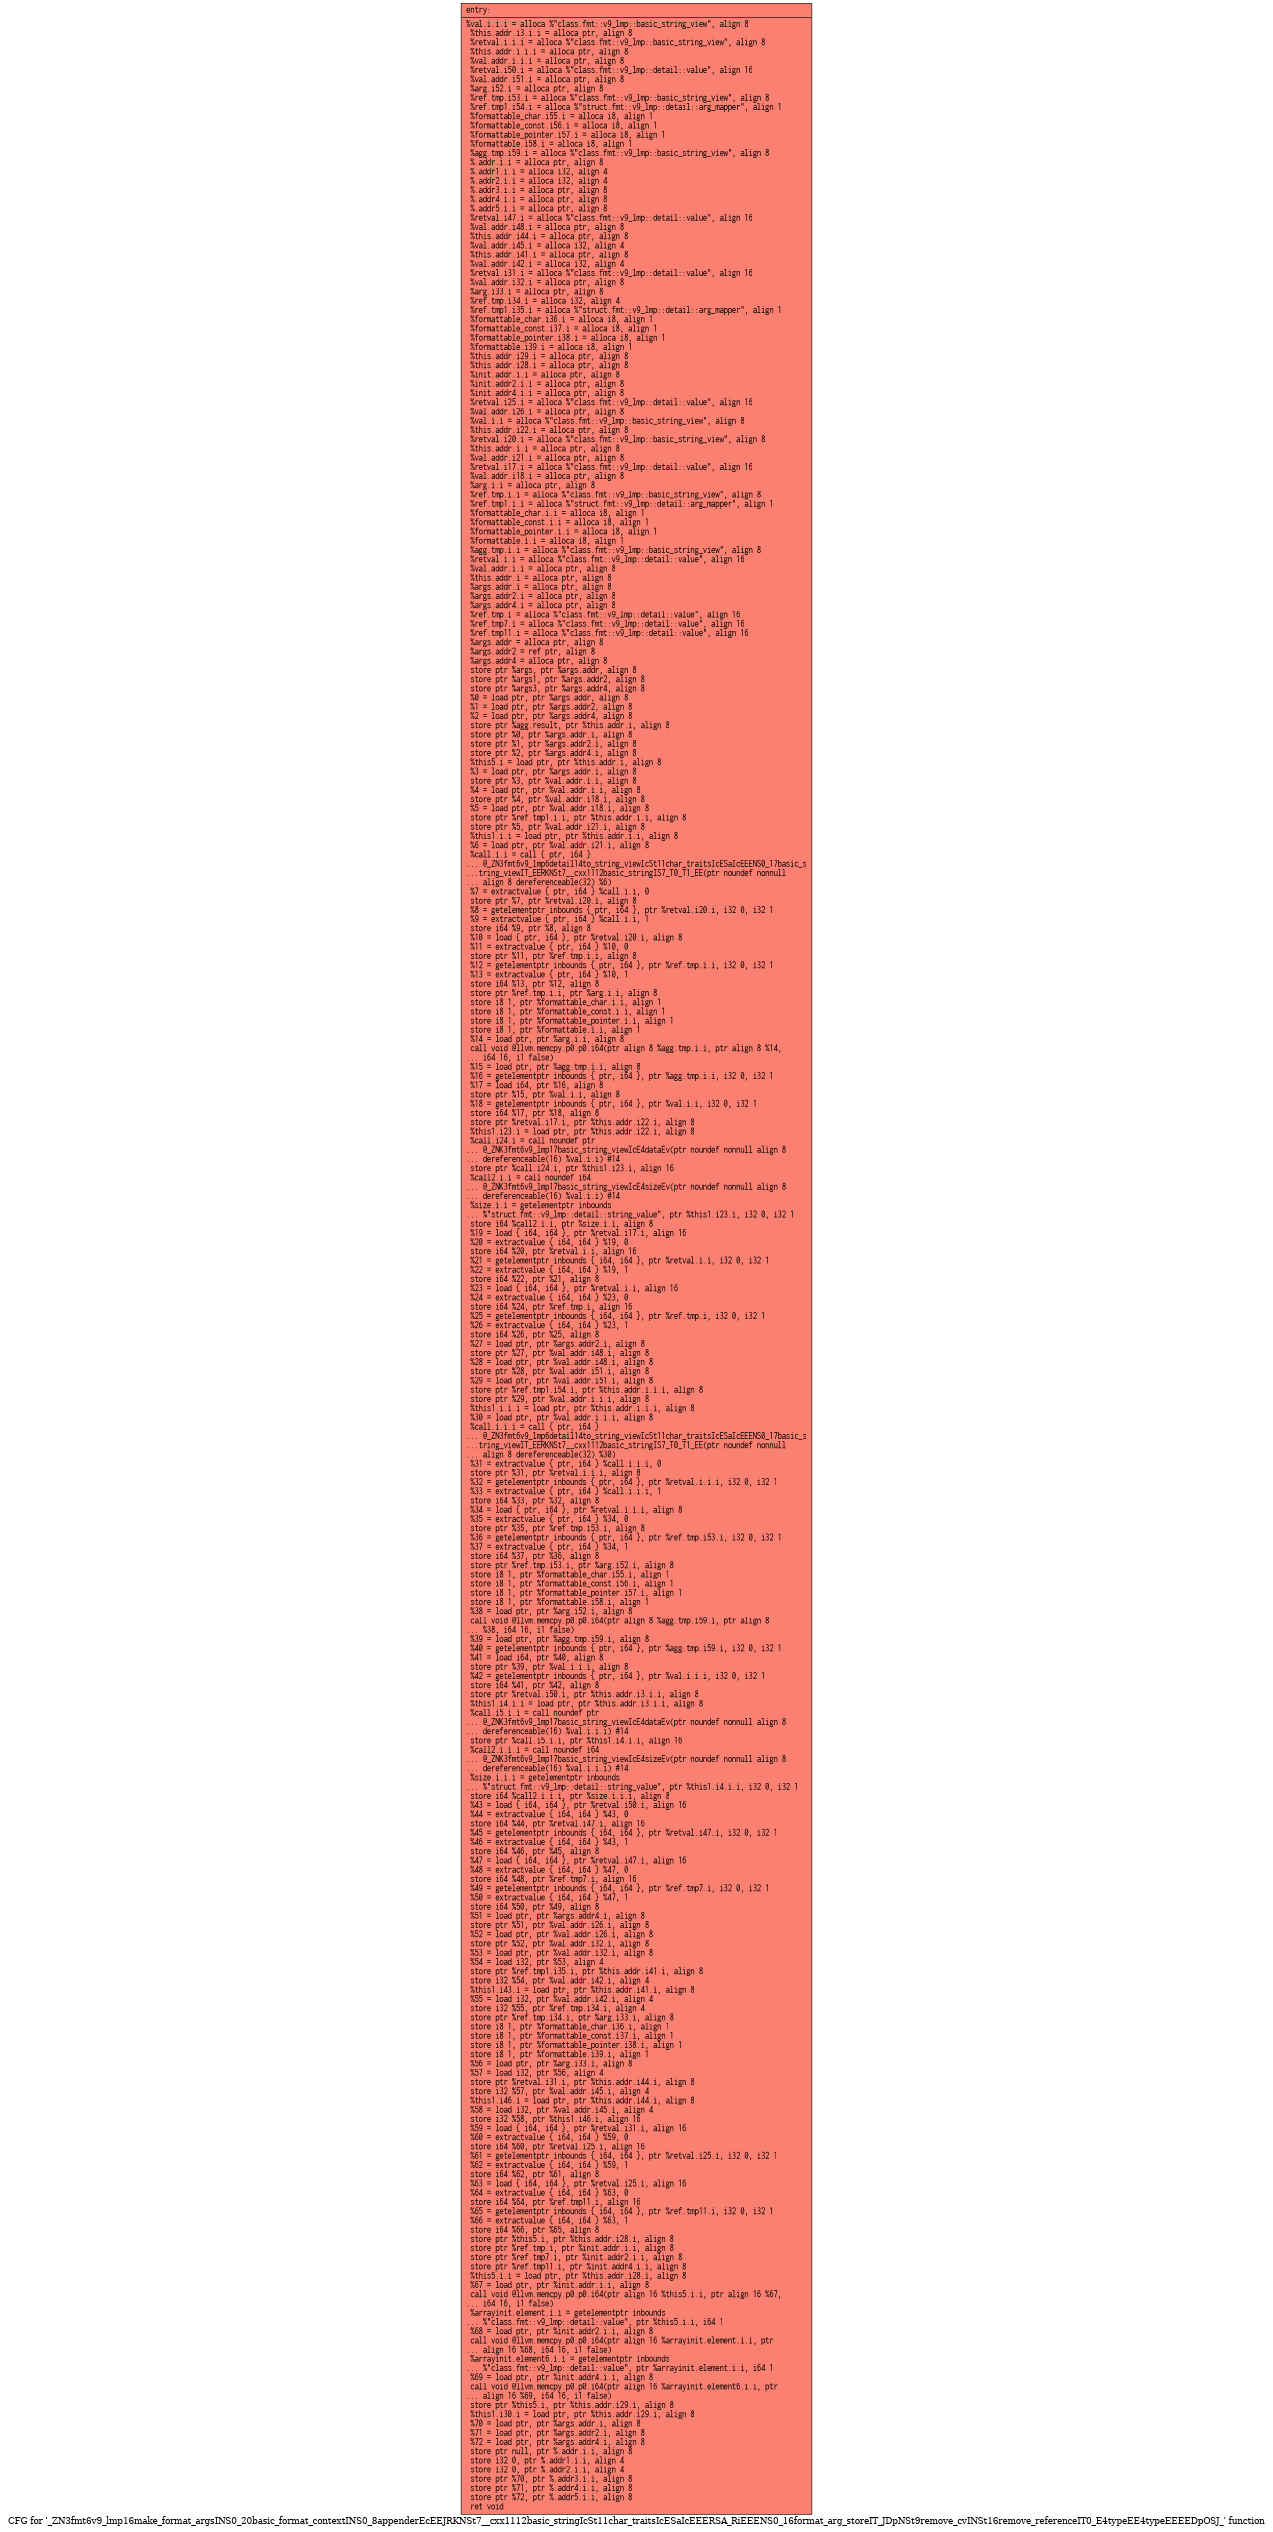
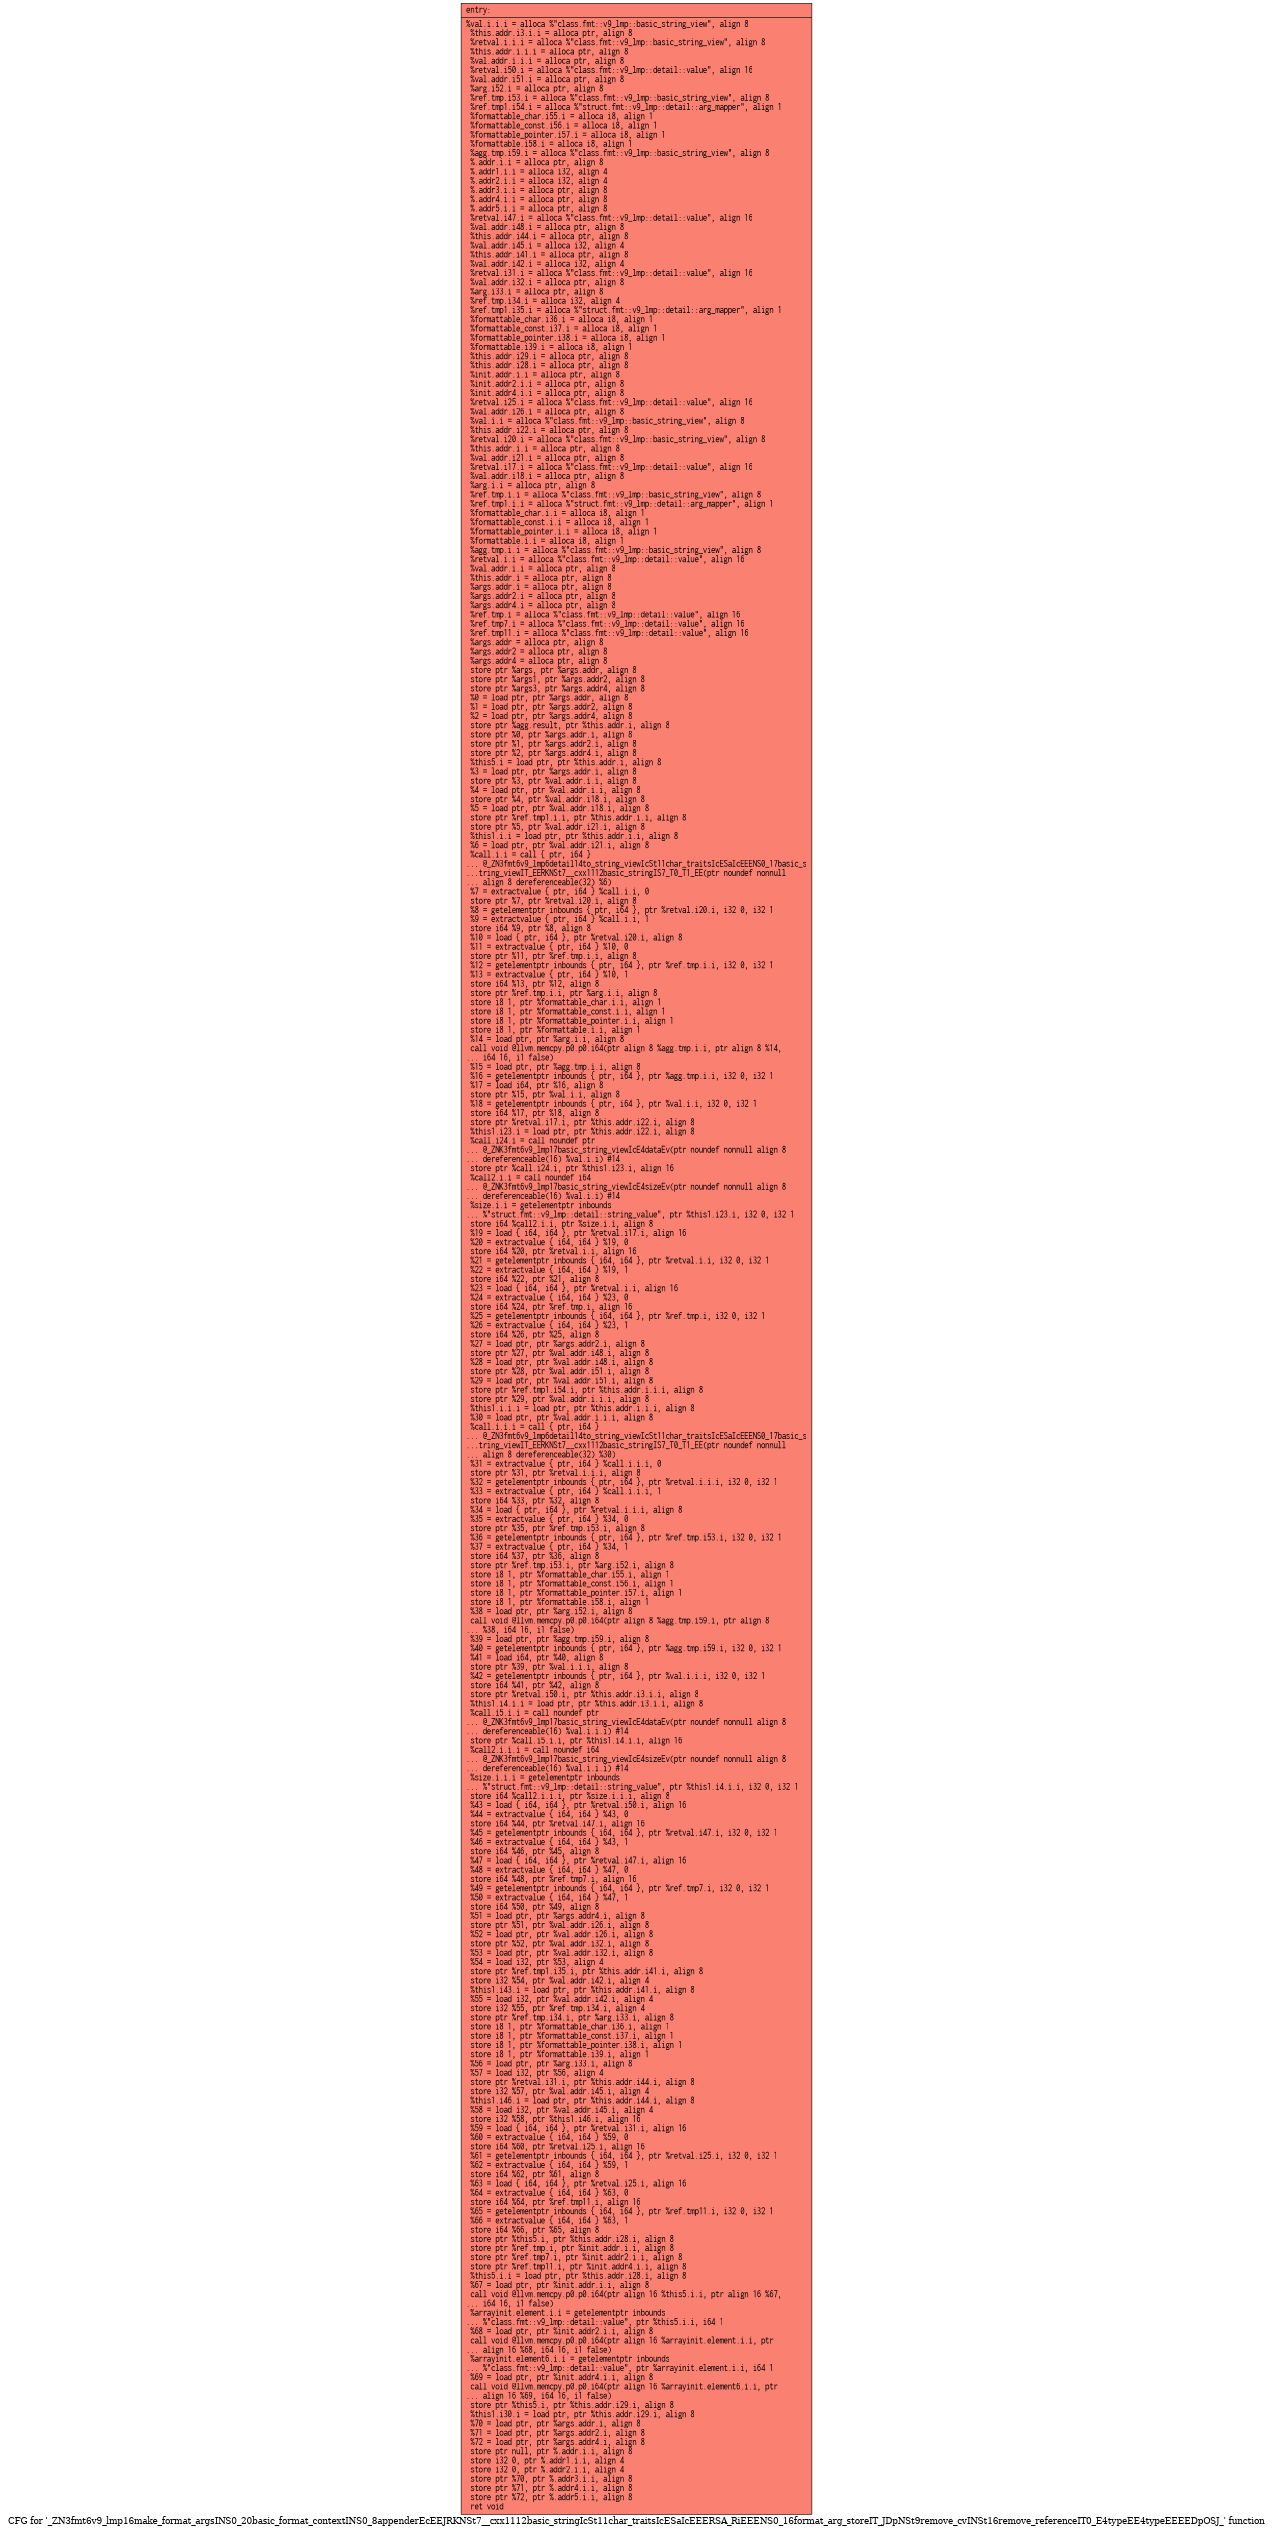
(531, 652) -> (537, 652)
